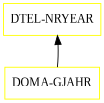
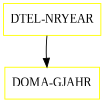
(58, 56) -> (46, 47)
